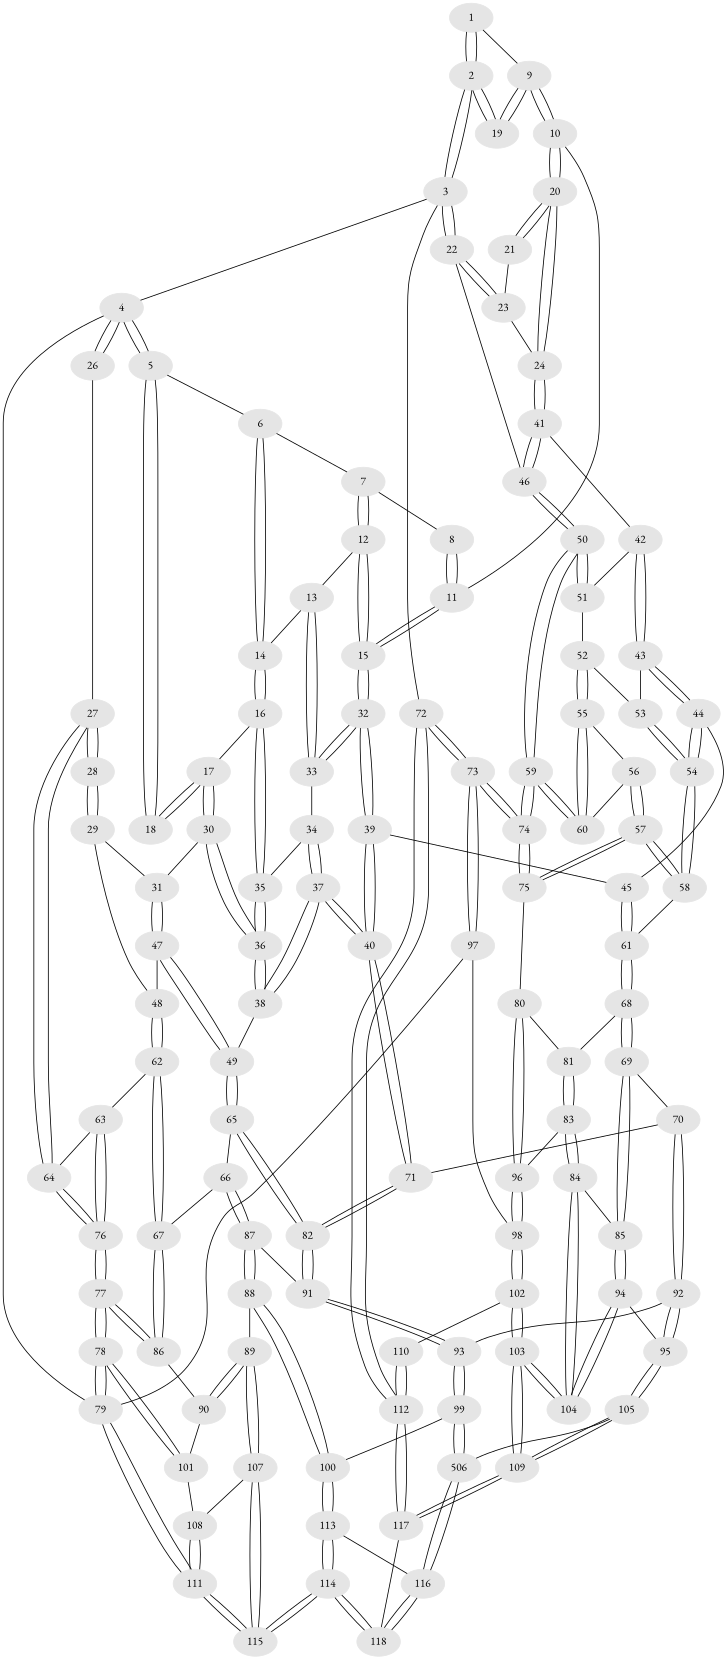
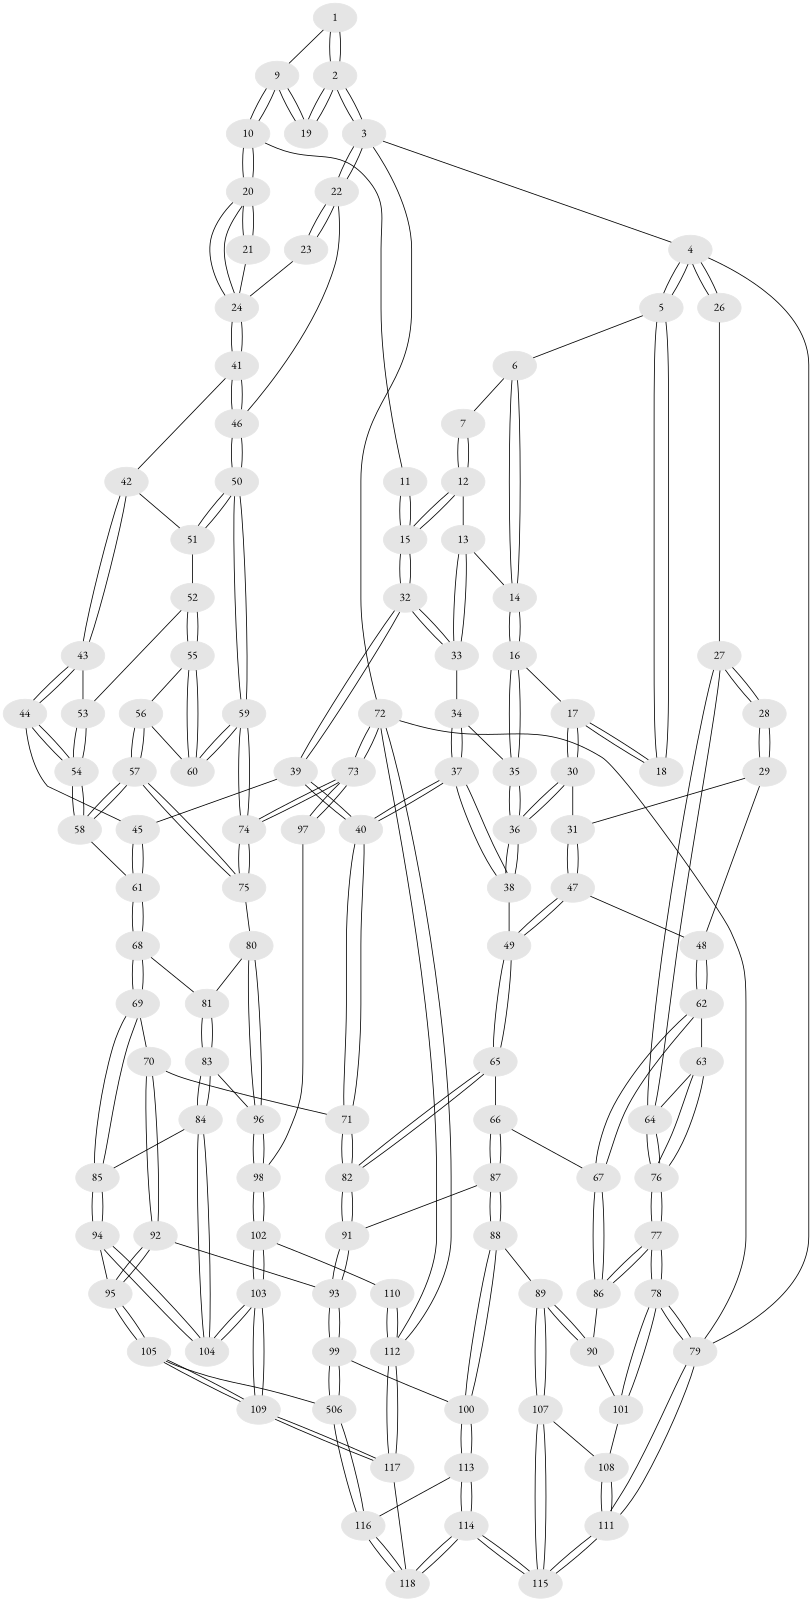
(507, 279) -> (243, 279)
(452, 540) -> none
(278, 1168) -> (729, 929)
